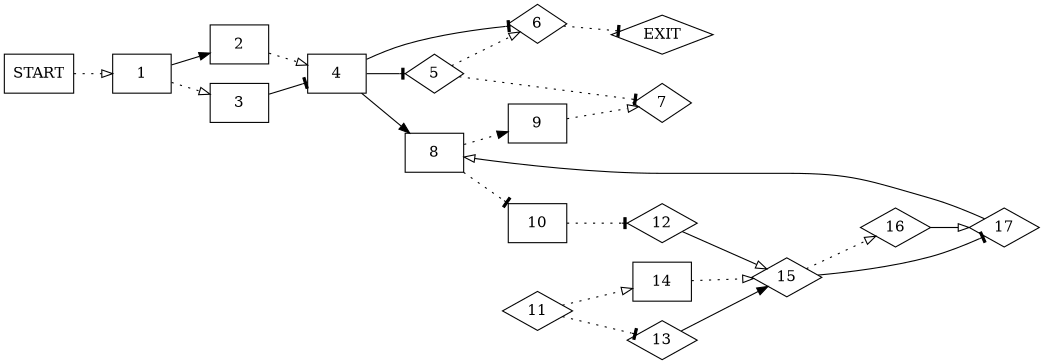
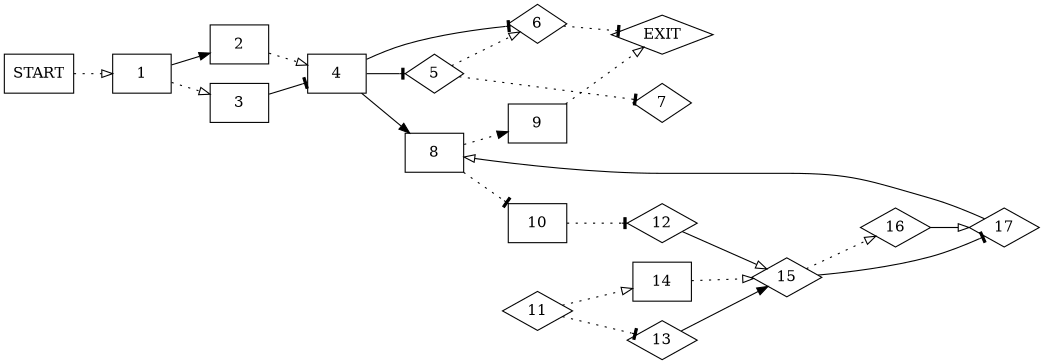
(597, 114) -> (600, 79)
